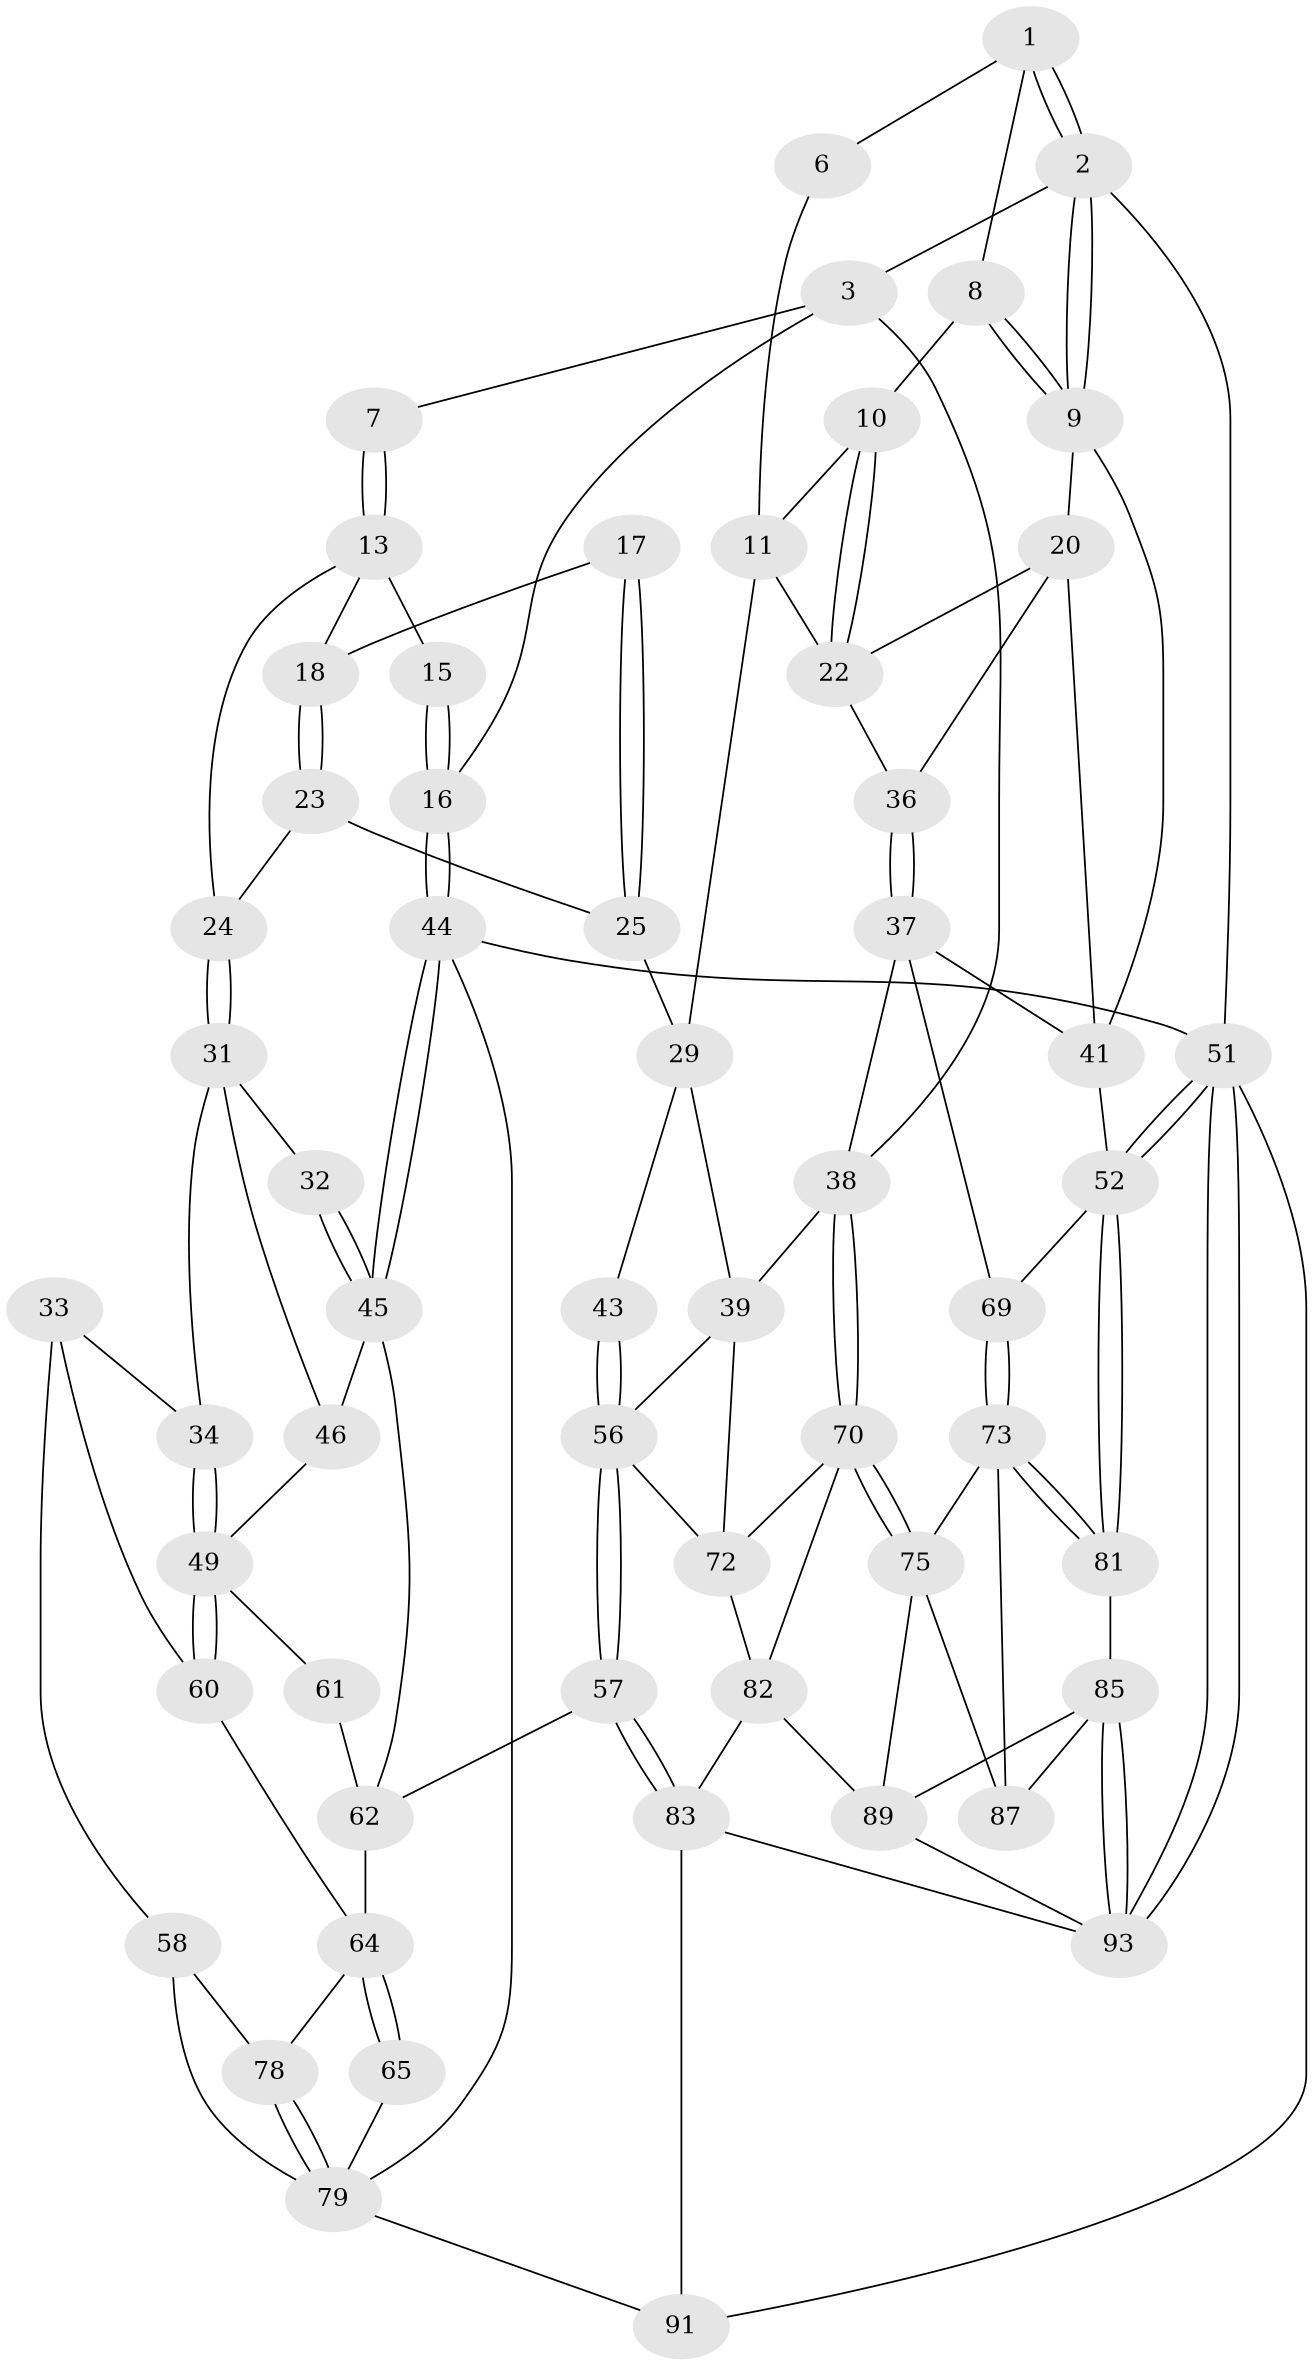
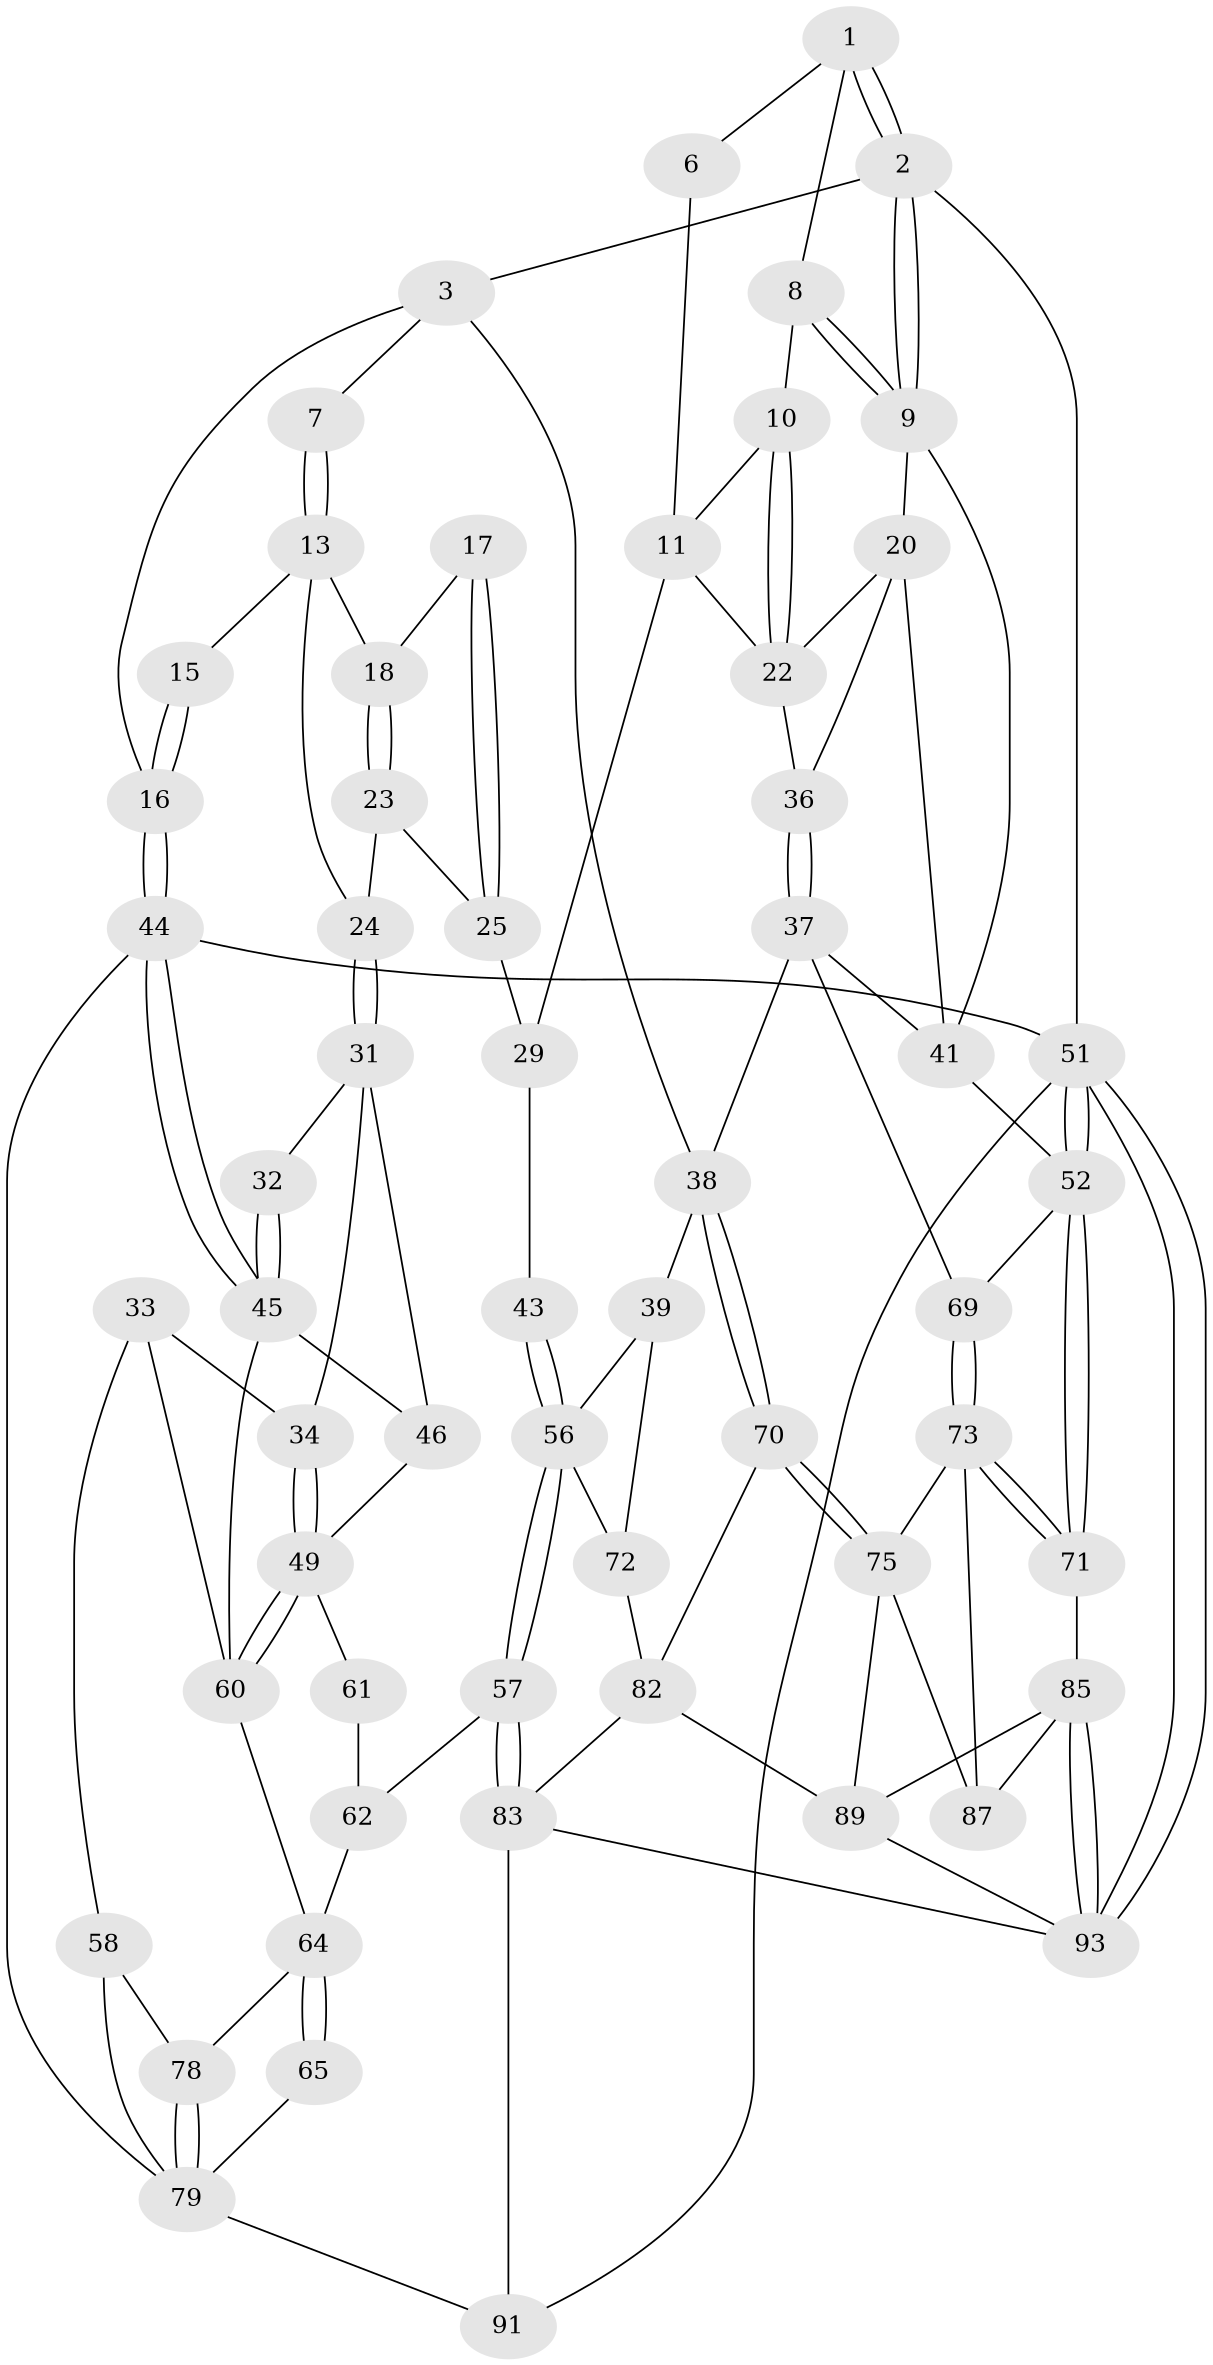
(711, 1183) -> none
(786, 1500) -> none
(1110, 1564) -> (1077, 1564)
(409, 1565) -> (232, 1499)
